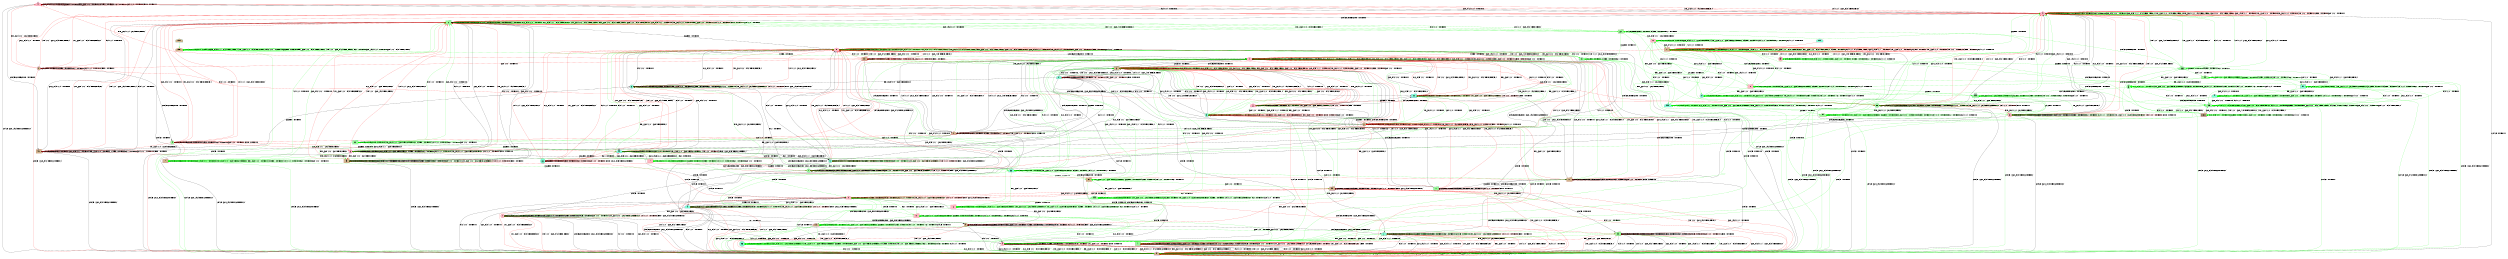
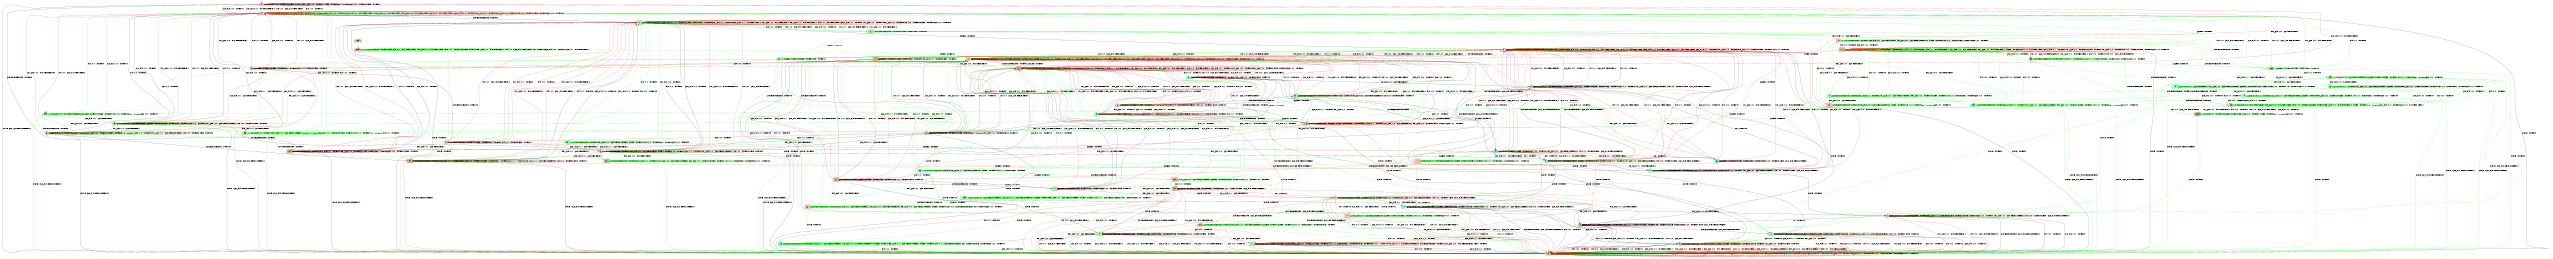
(1820, 41) -> none
(1726, 93) -> (1829, 100)
(1351, 148) -> (2271, 212)
(751, 202) -> (1424, 202)
